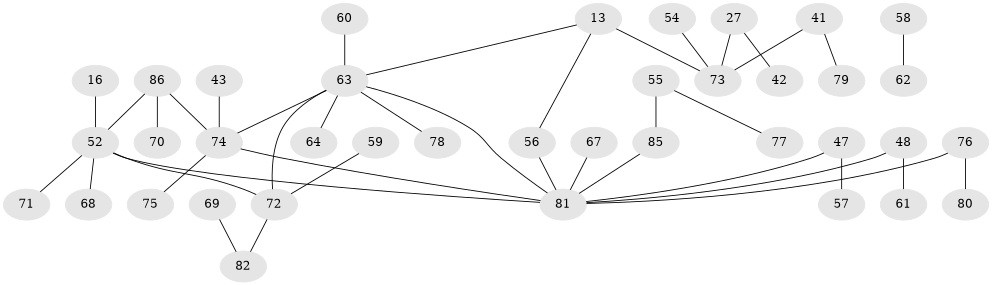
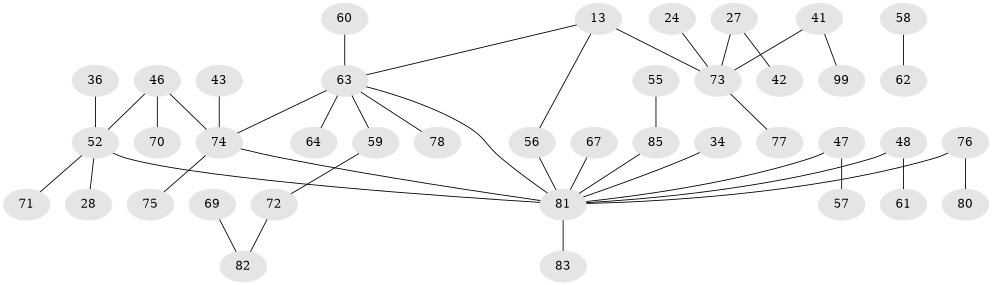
(672, 19) -> (672, 19)
(95, 81) -> (95, 81)
(157, 81) -> (157, 81)
(842, 81) -> (842, 81)
(718, 112) -> (749, 112)
(282, 130) -> (360, 112)
none -> (718, 143)
(207, 178) -> none
(89, 205) -> (89, 205)
none -> (563, 267)
